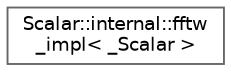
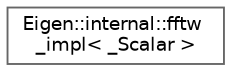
(116, 36) -> (116, 36)
